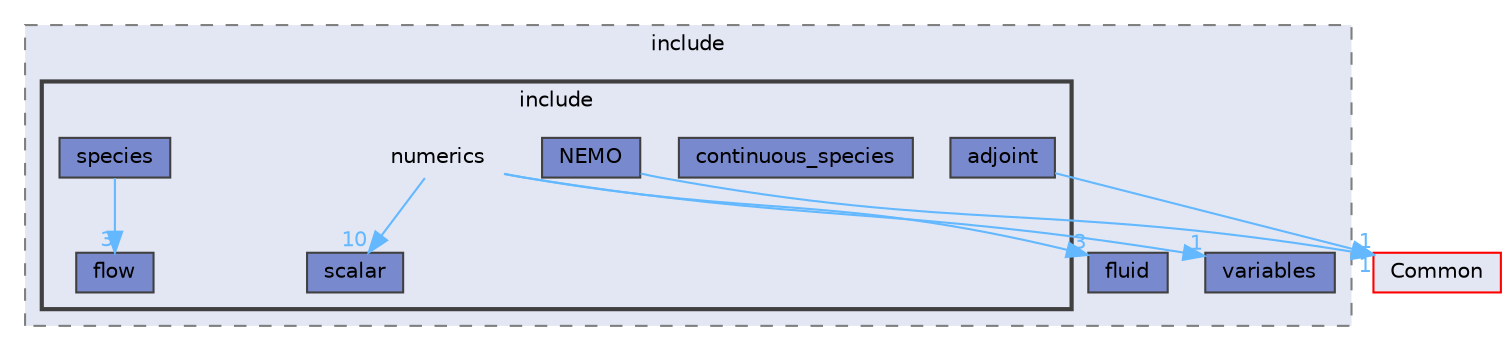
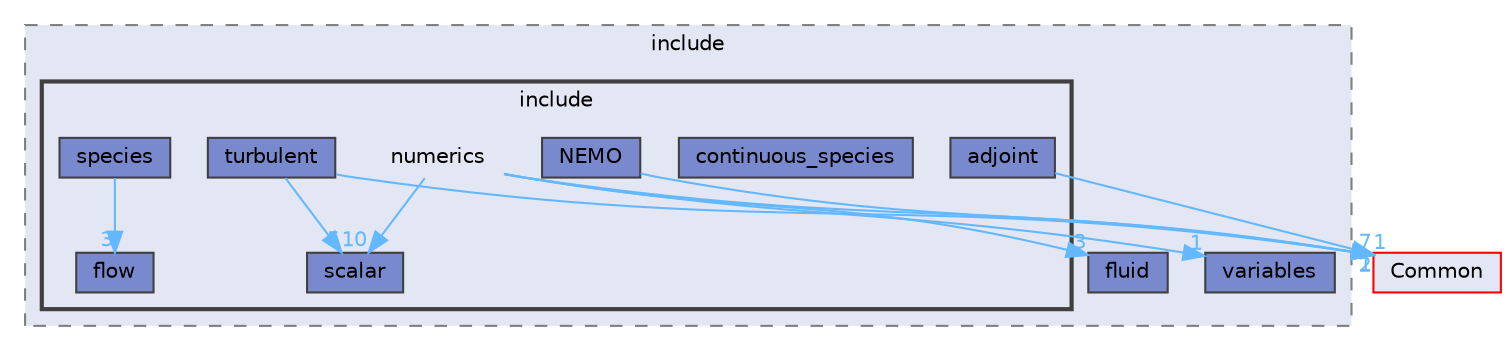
none -> (272, 158)
none -> (928, 213)
